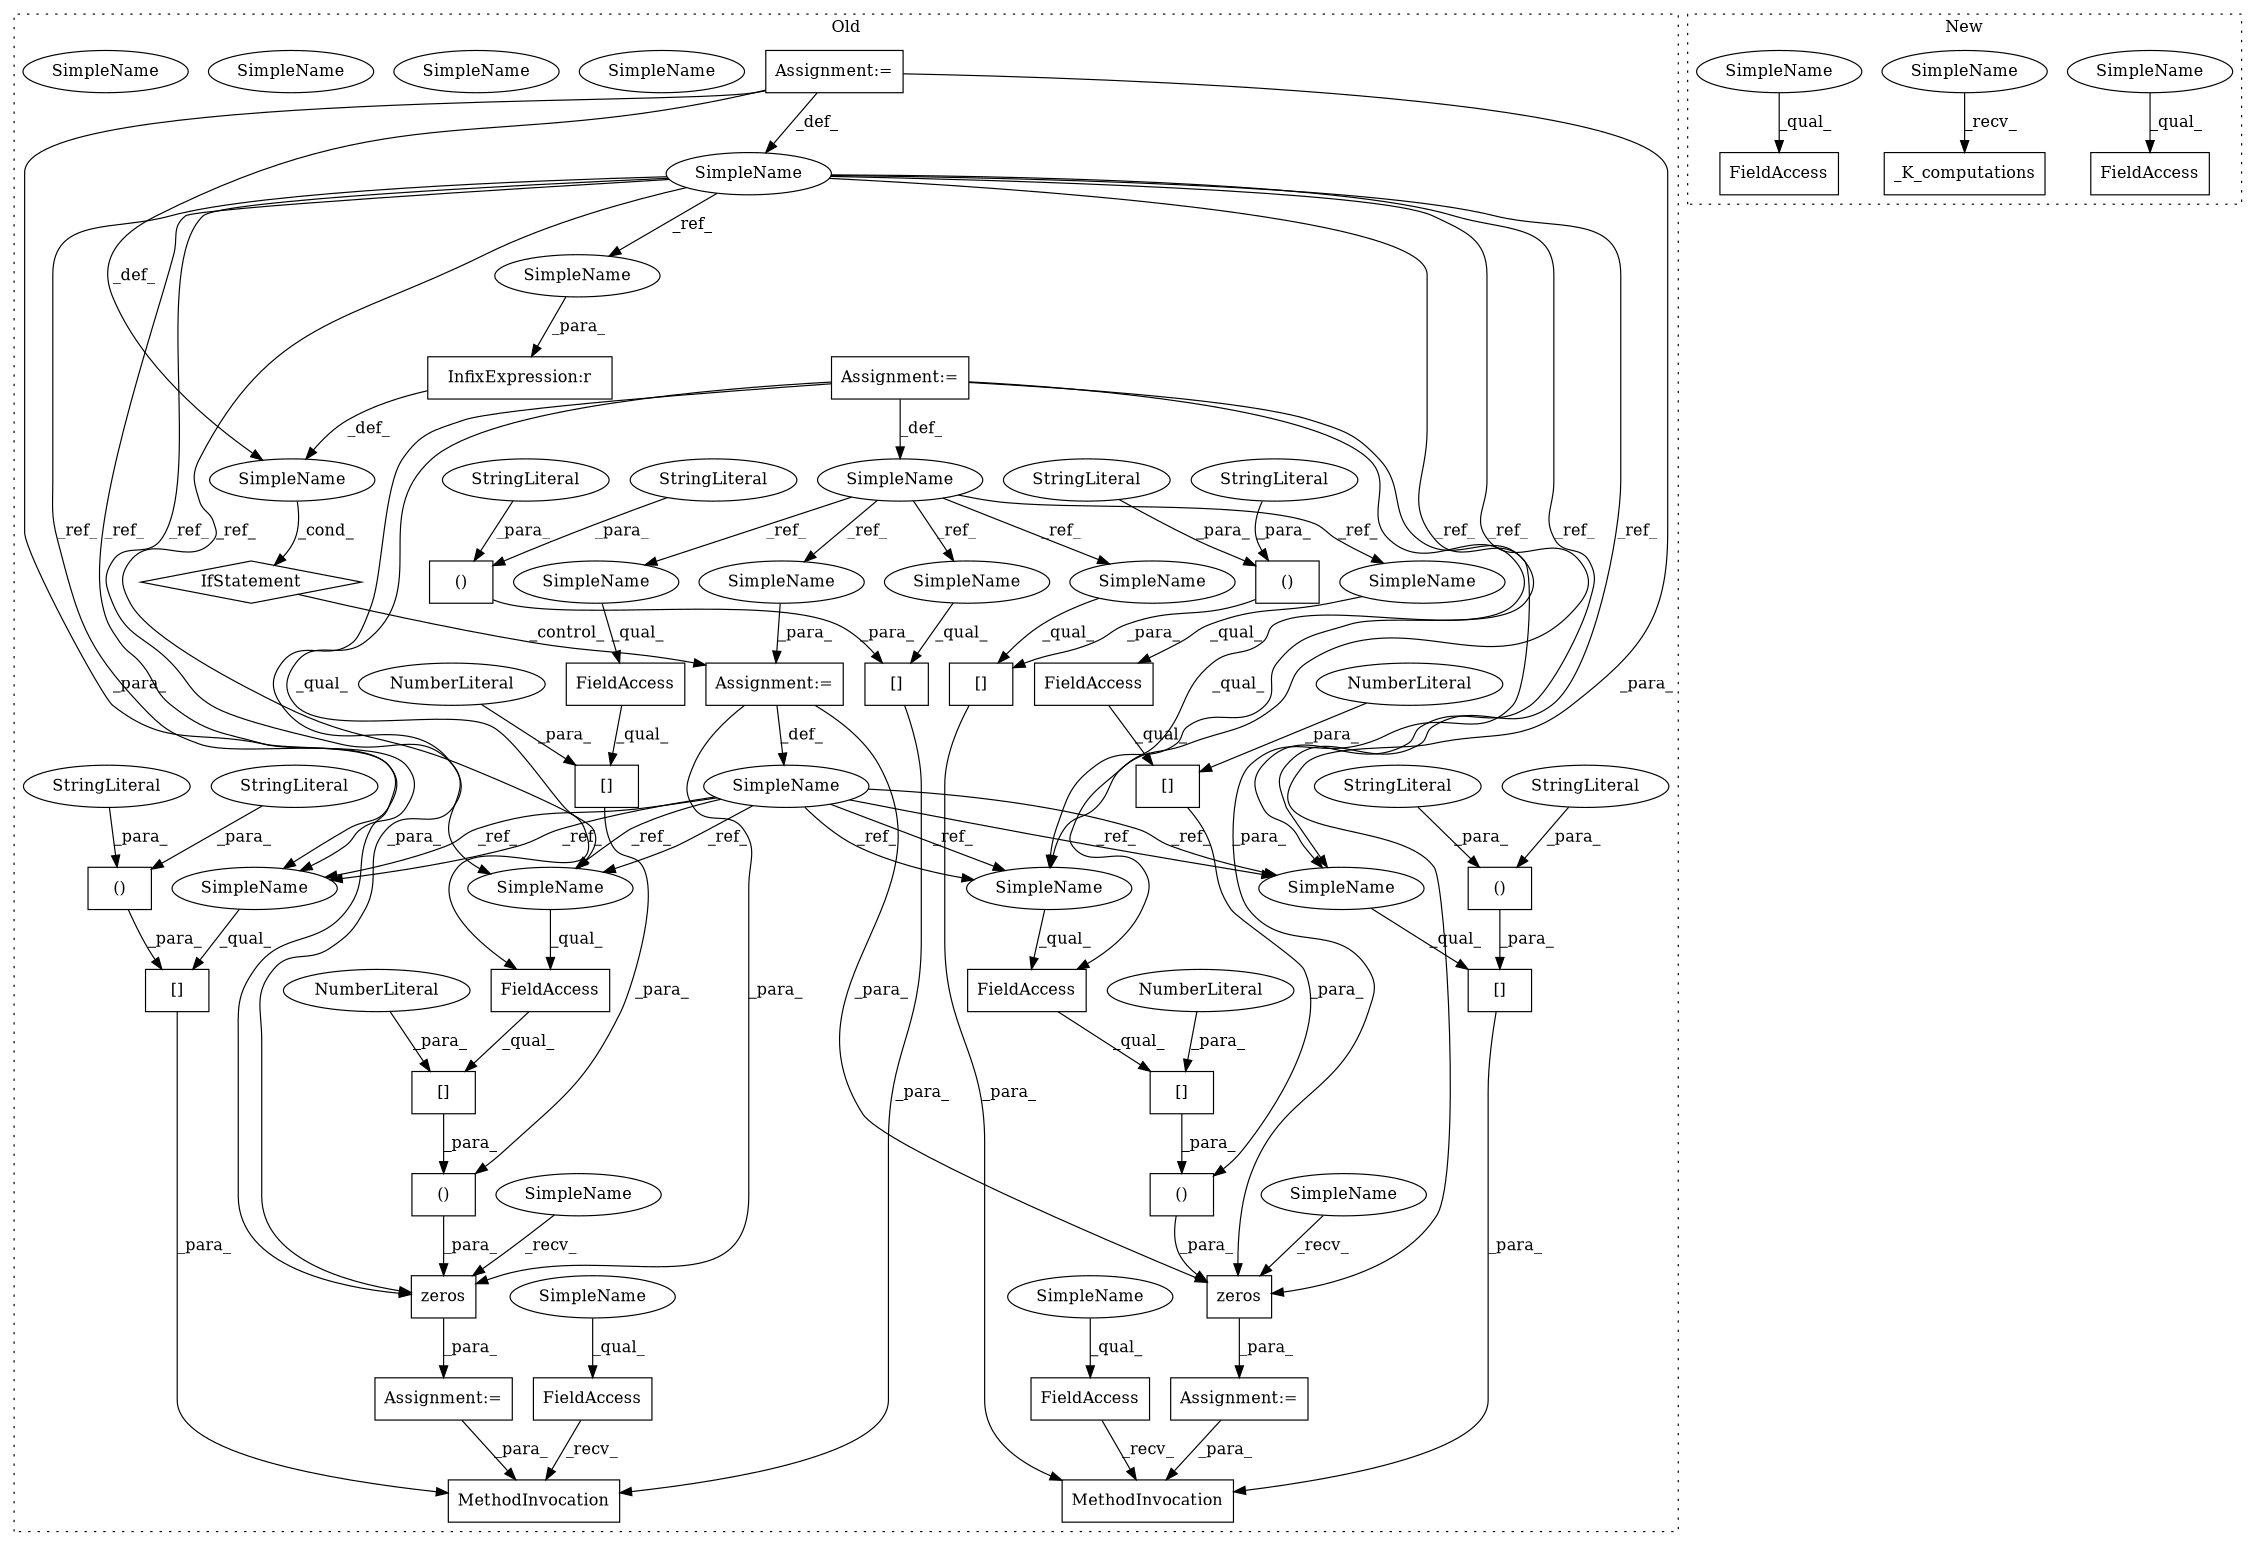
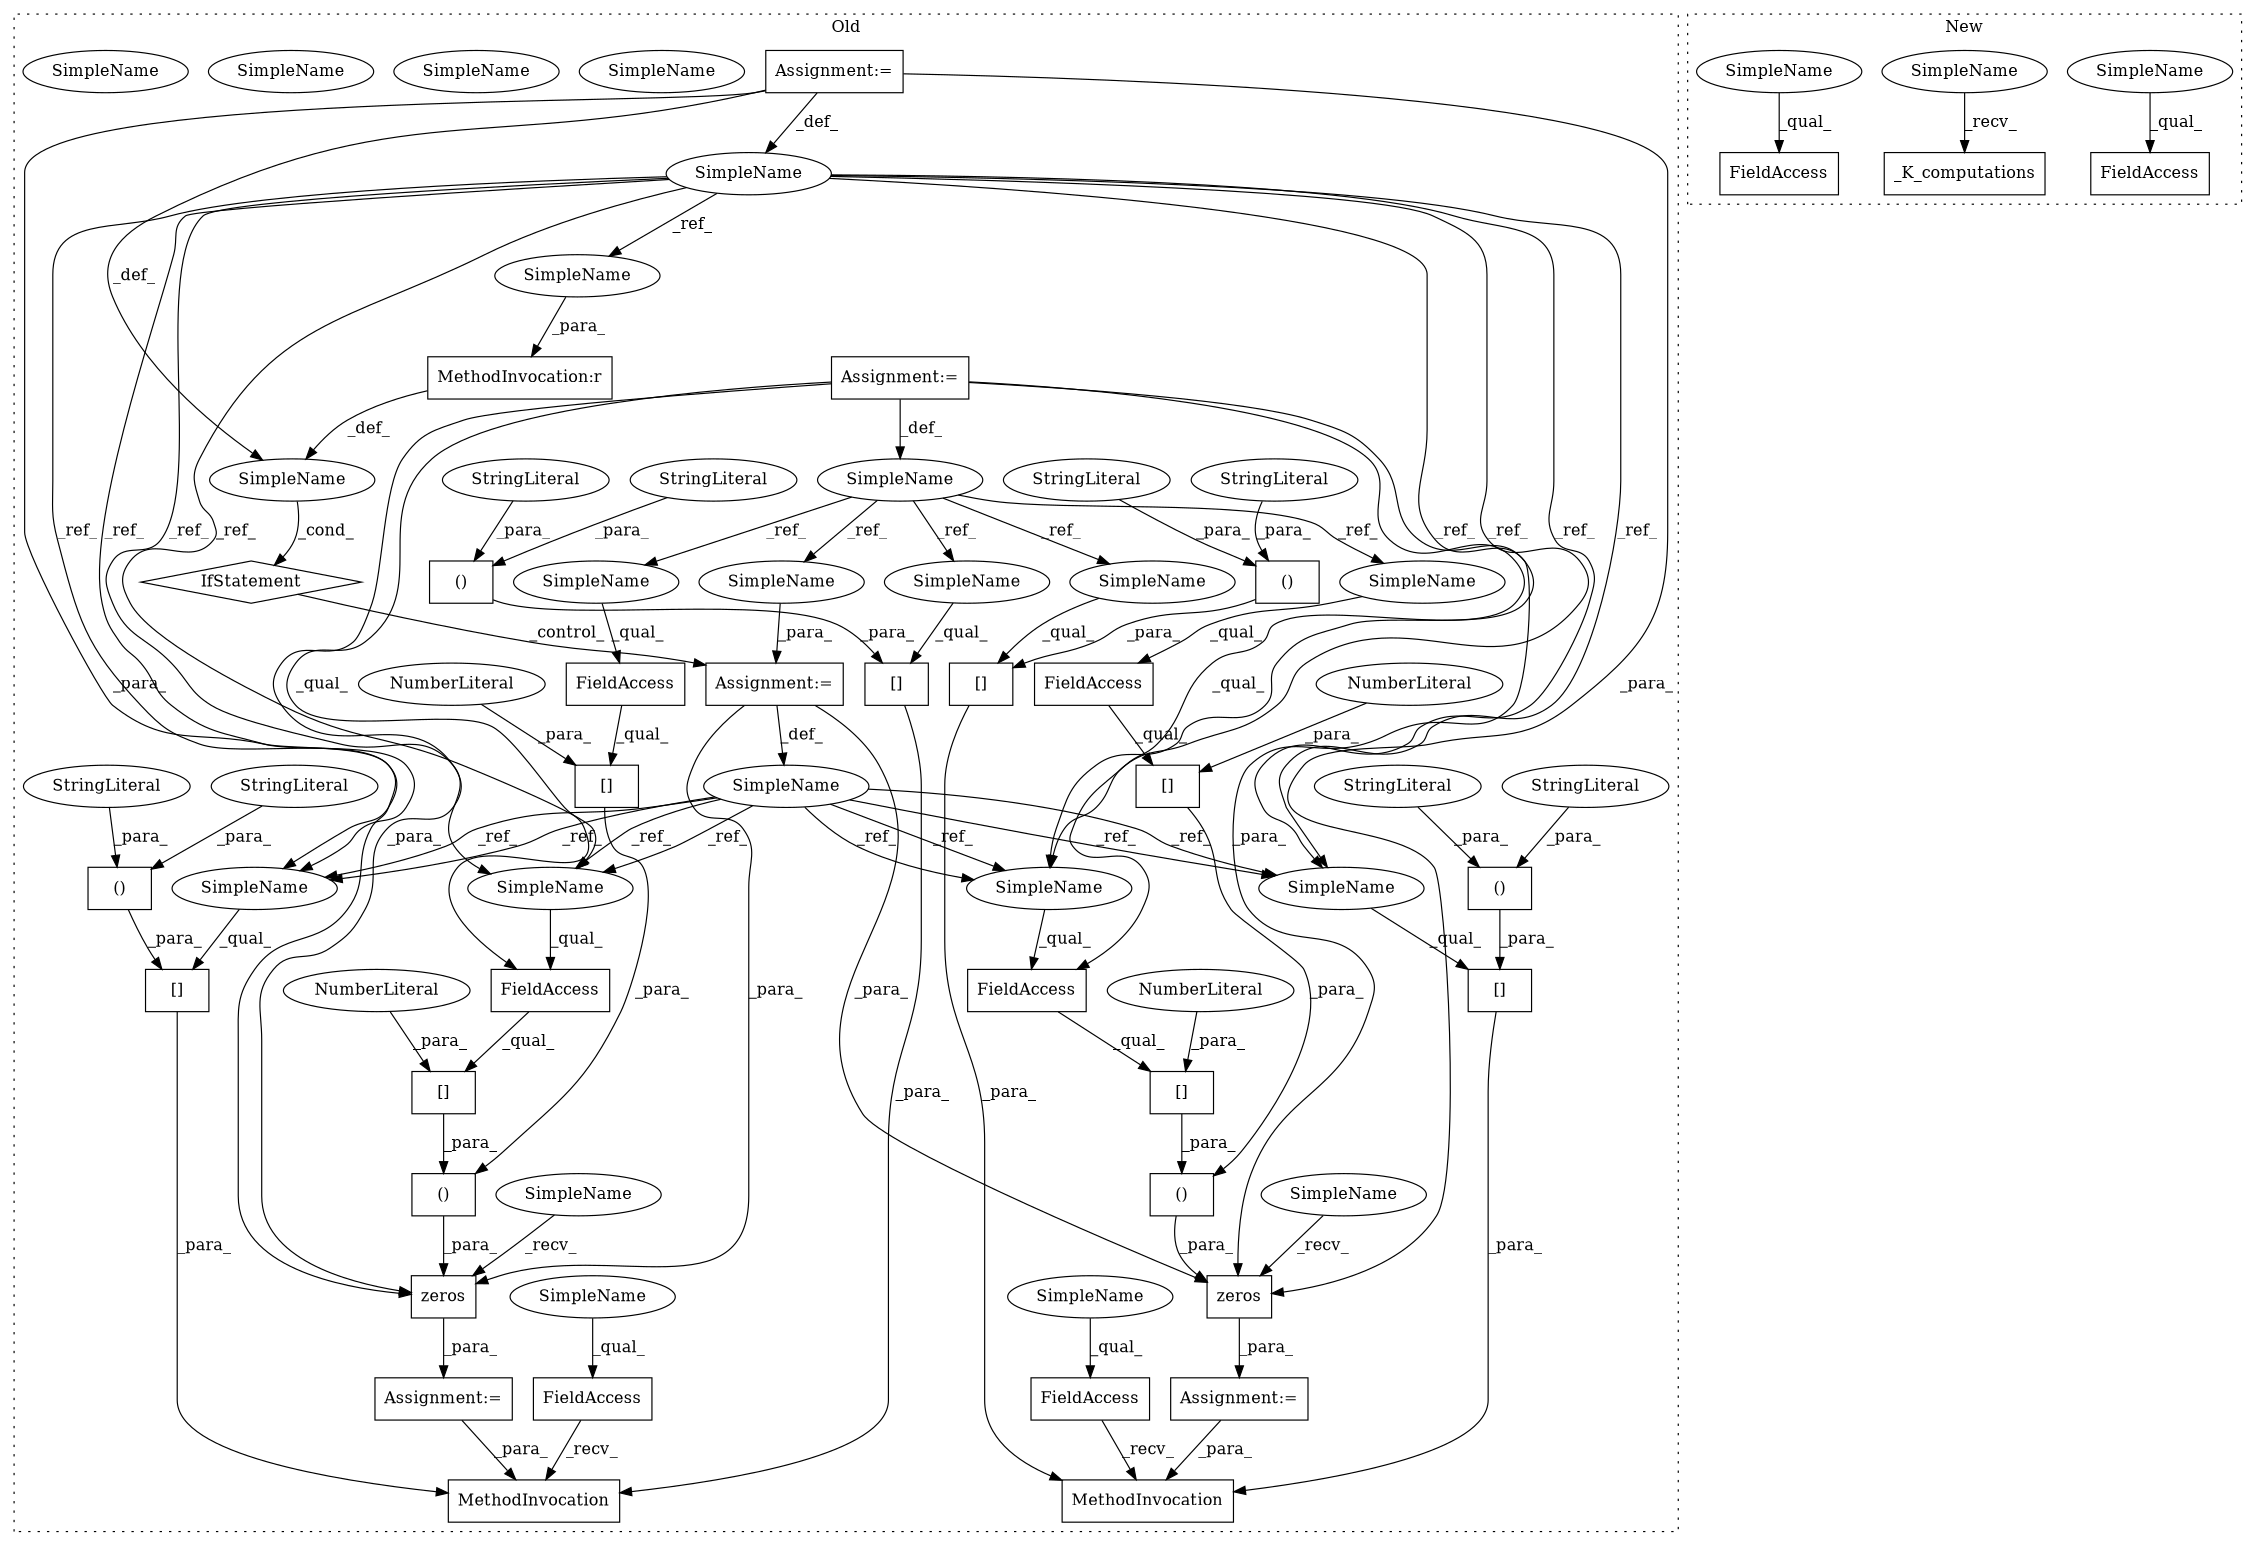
(520, 378) -> (520, 378)
